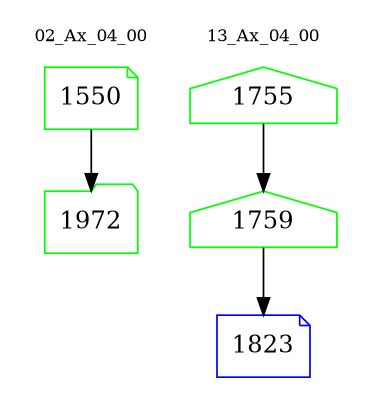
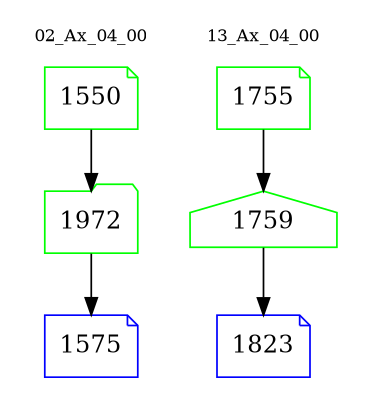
(264, 98) -> (264, 98)
none -> (91, 346)
